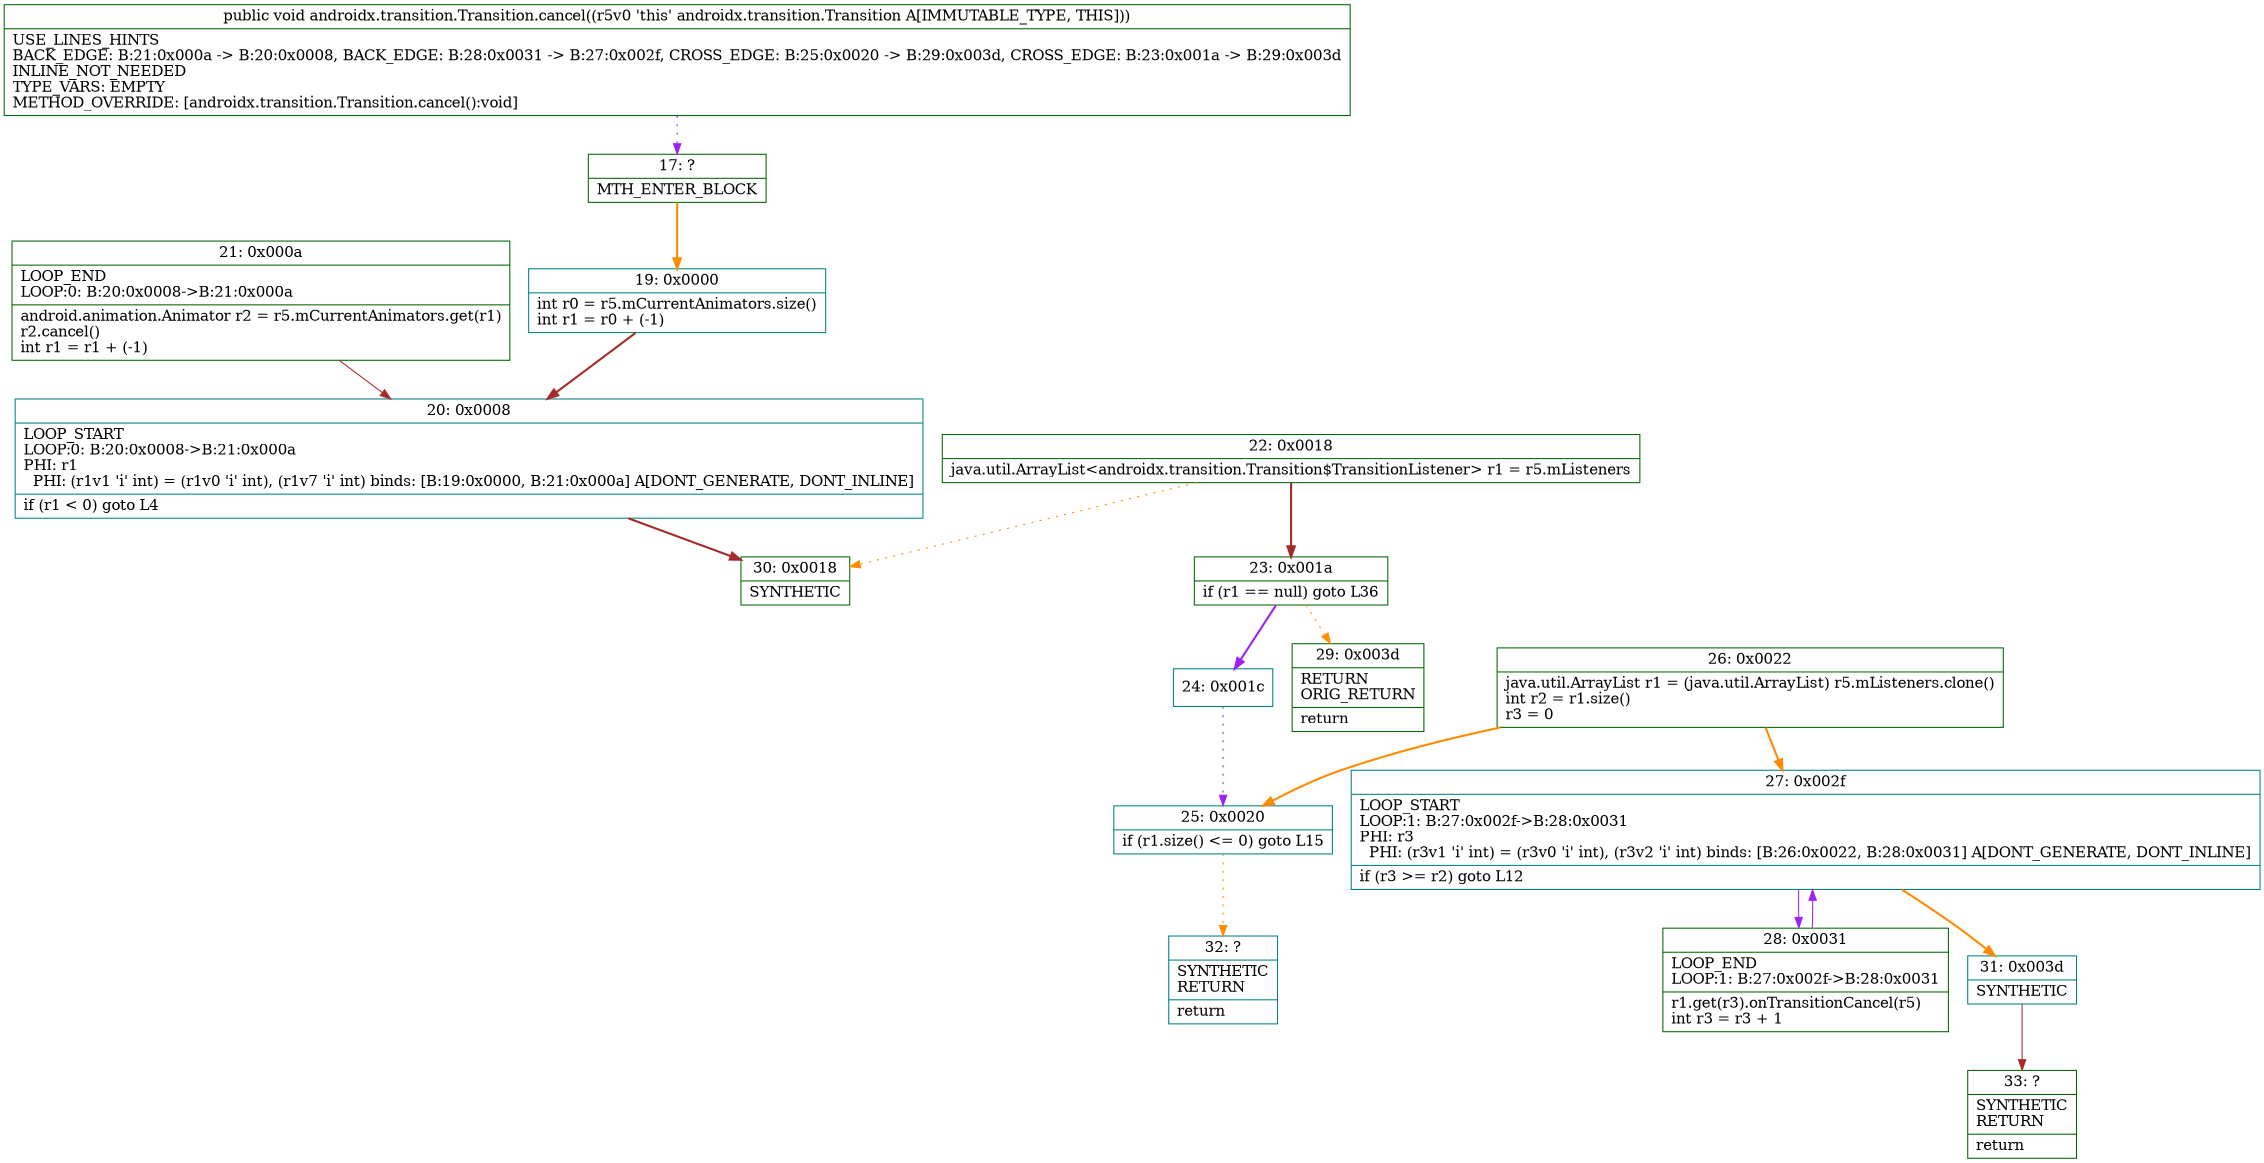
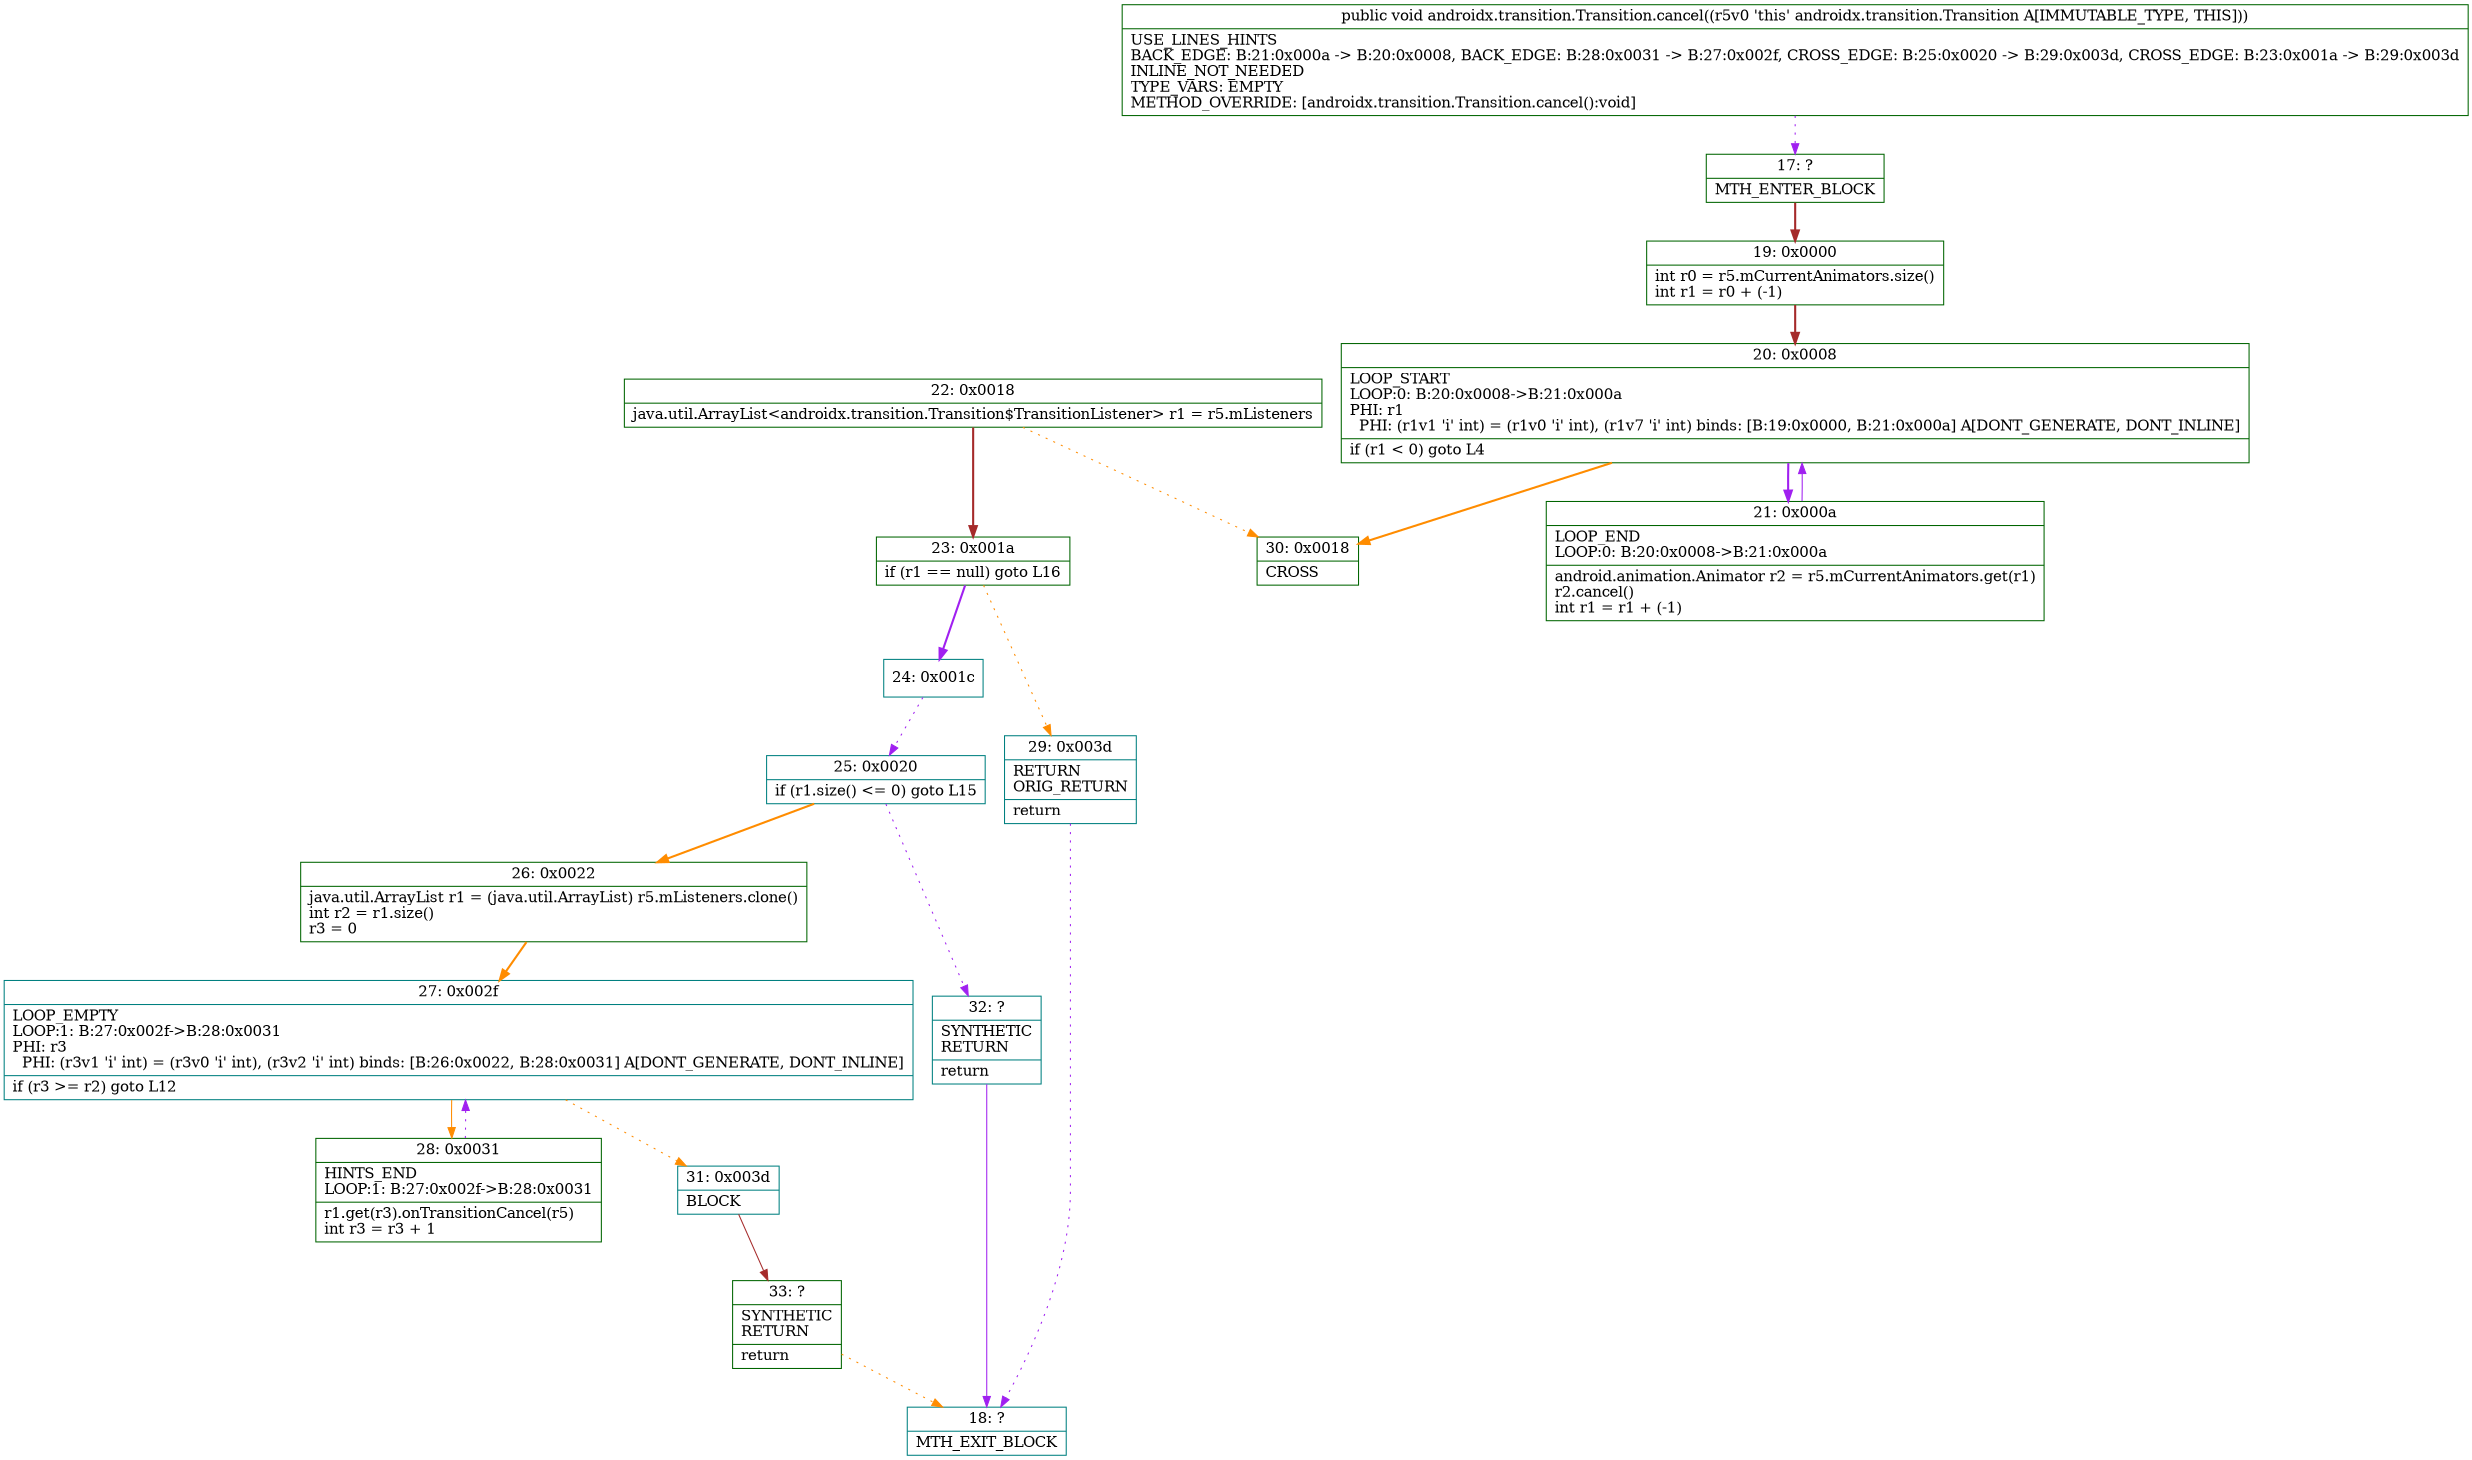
(677, 230) -> (1795, 217)
(677, 301) -> (1795, 273)
(361, 376) -> (1802, 487)
(469, 459) -> (1795, 403)
none -> (1788, 477)
(679, 537) -> (1490, 502)
(795, 592) -> (1293, 573)
(1291, 592) -> (973, 573)
(1358, 688) -> (1070, 780)
(1384, 757) -> (741, 831)
(1410, 806) -> (65, 1016)
(1223, 890) -> (925, 895)
(1799, 904) -> (452, 1114)
(1813, 914) -> (466, 1124)
(1945, 918) -> (621, 1130)
(1714, 964) -> (371, 1174)
(2022, 991) -> (713, 1202)
none -> (987, 1431)
